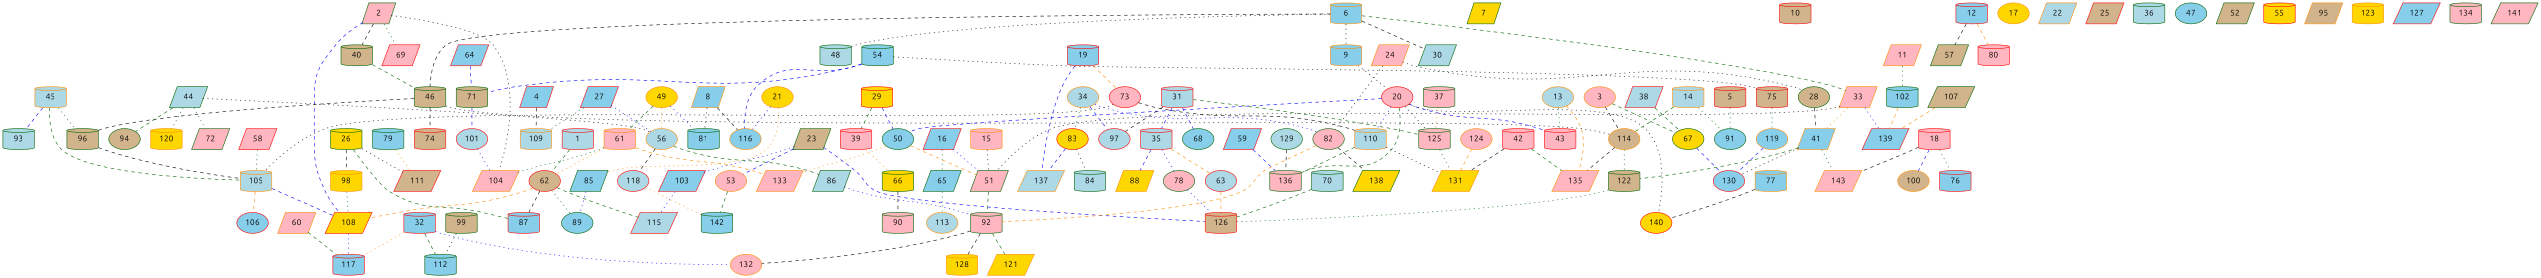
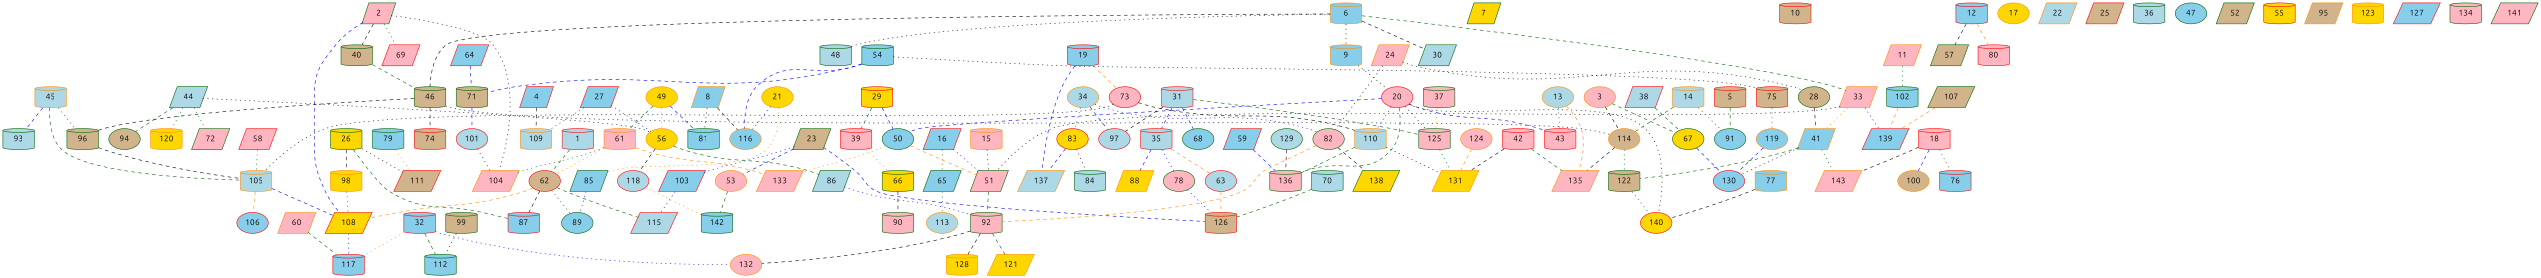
(682, 117) -> (682, 117)
(1730, 118) -> (1730, 118)
(662, 139) -> (662, 139)
(1423, 212) -> (1641, 203)
